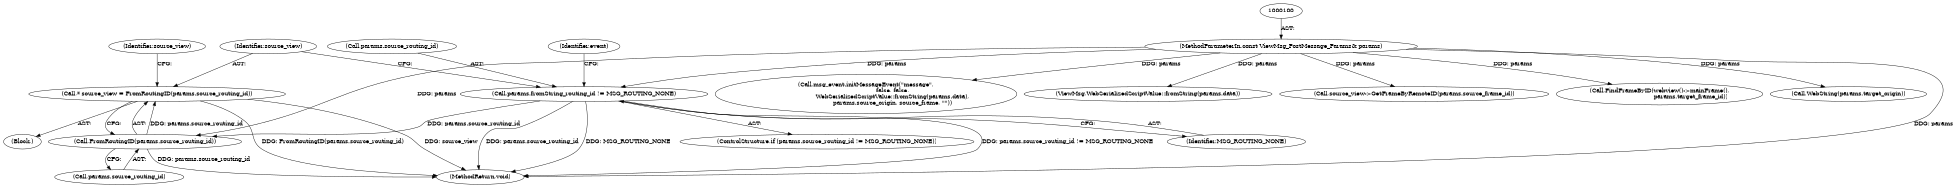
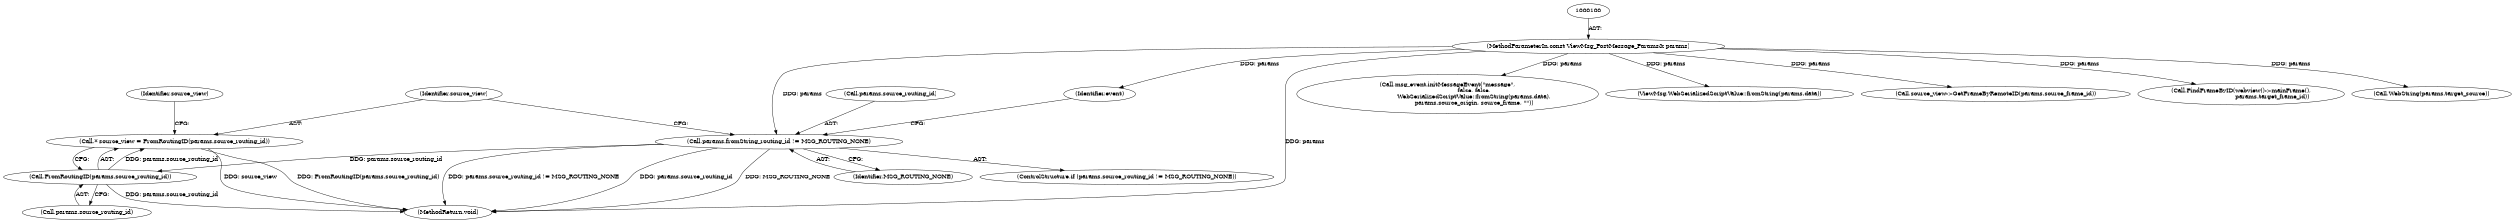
(668, 57) -> (1292, 56)
(1848, 94) -> (2432, 94)
(22, 142) -> none
